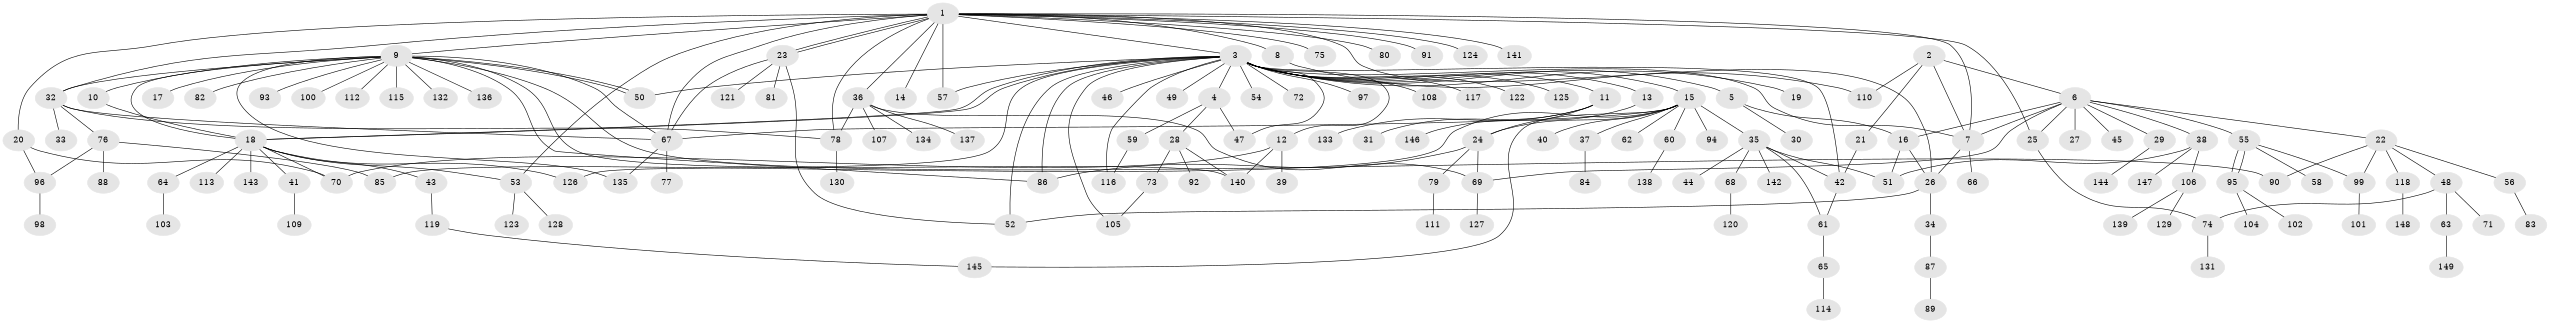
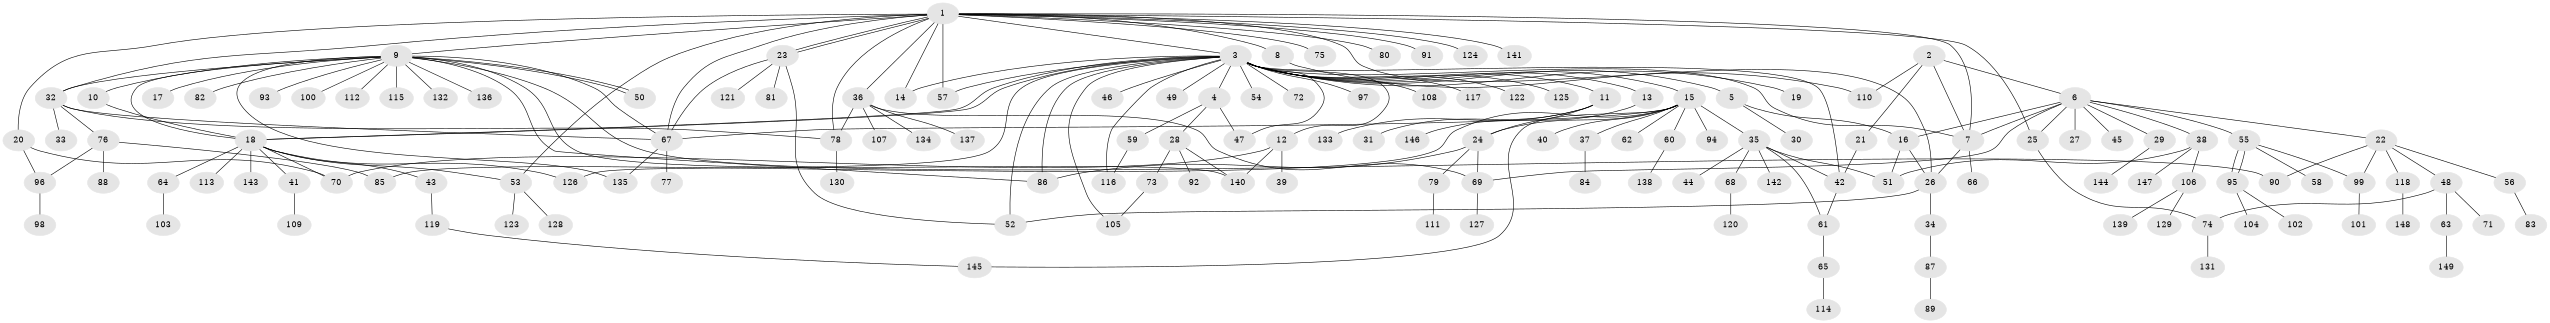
(937, 69) -> (1065, 63)
